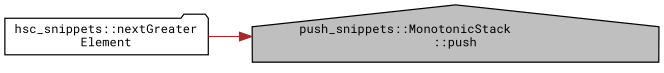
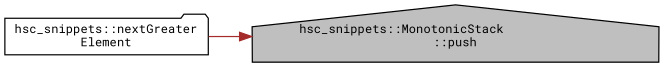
(456, 37) -> (456, 37)
